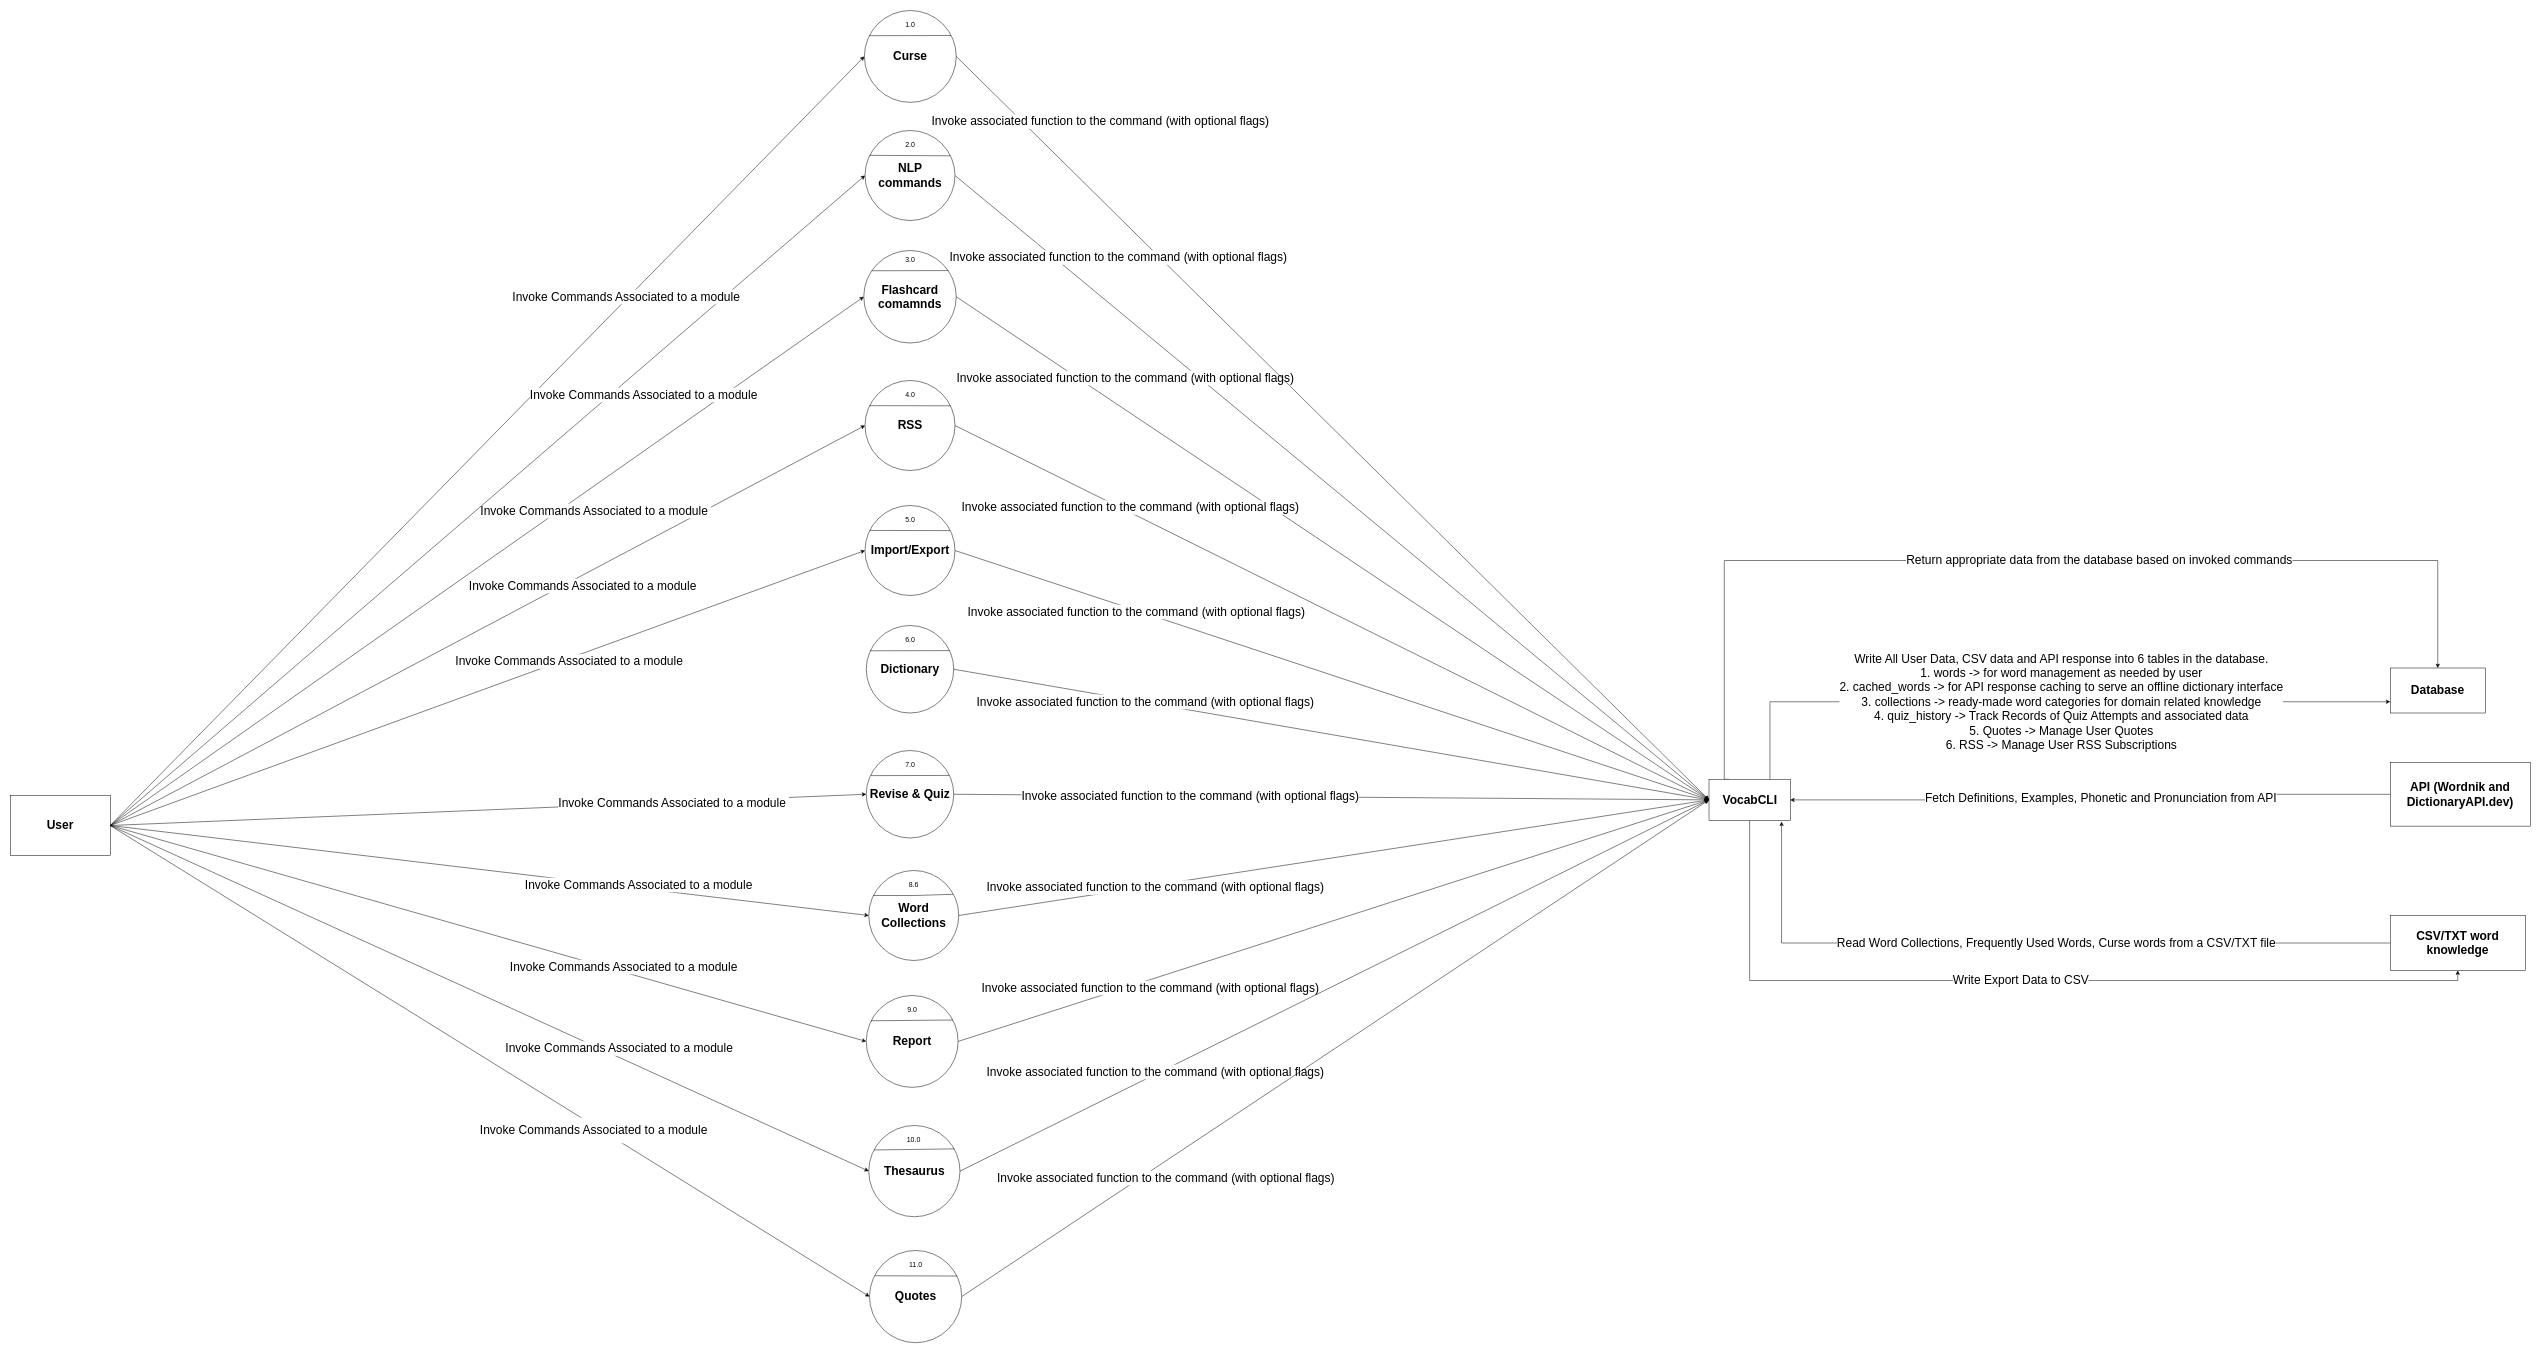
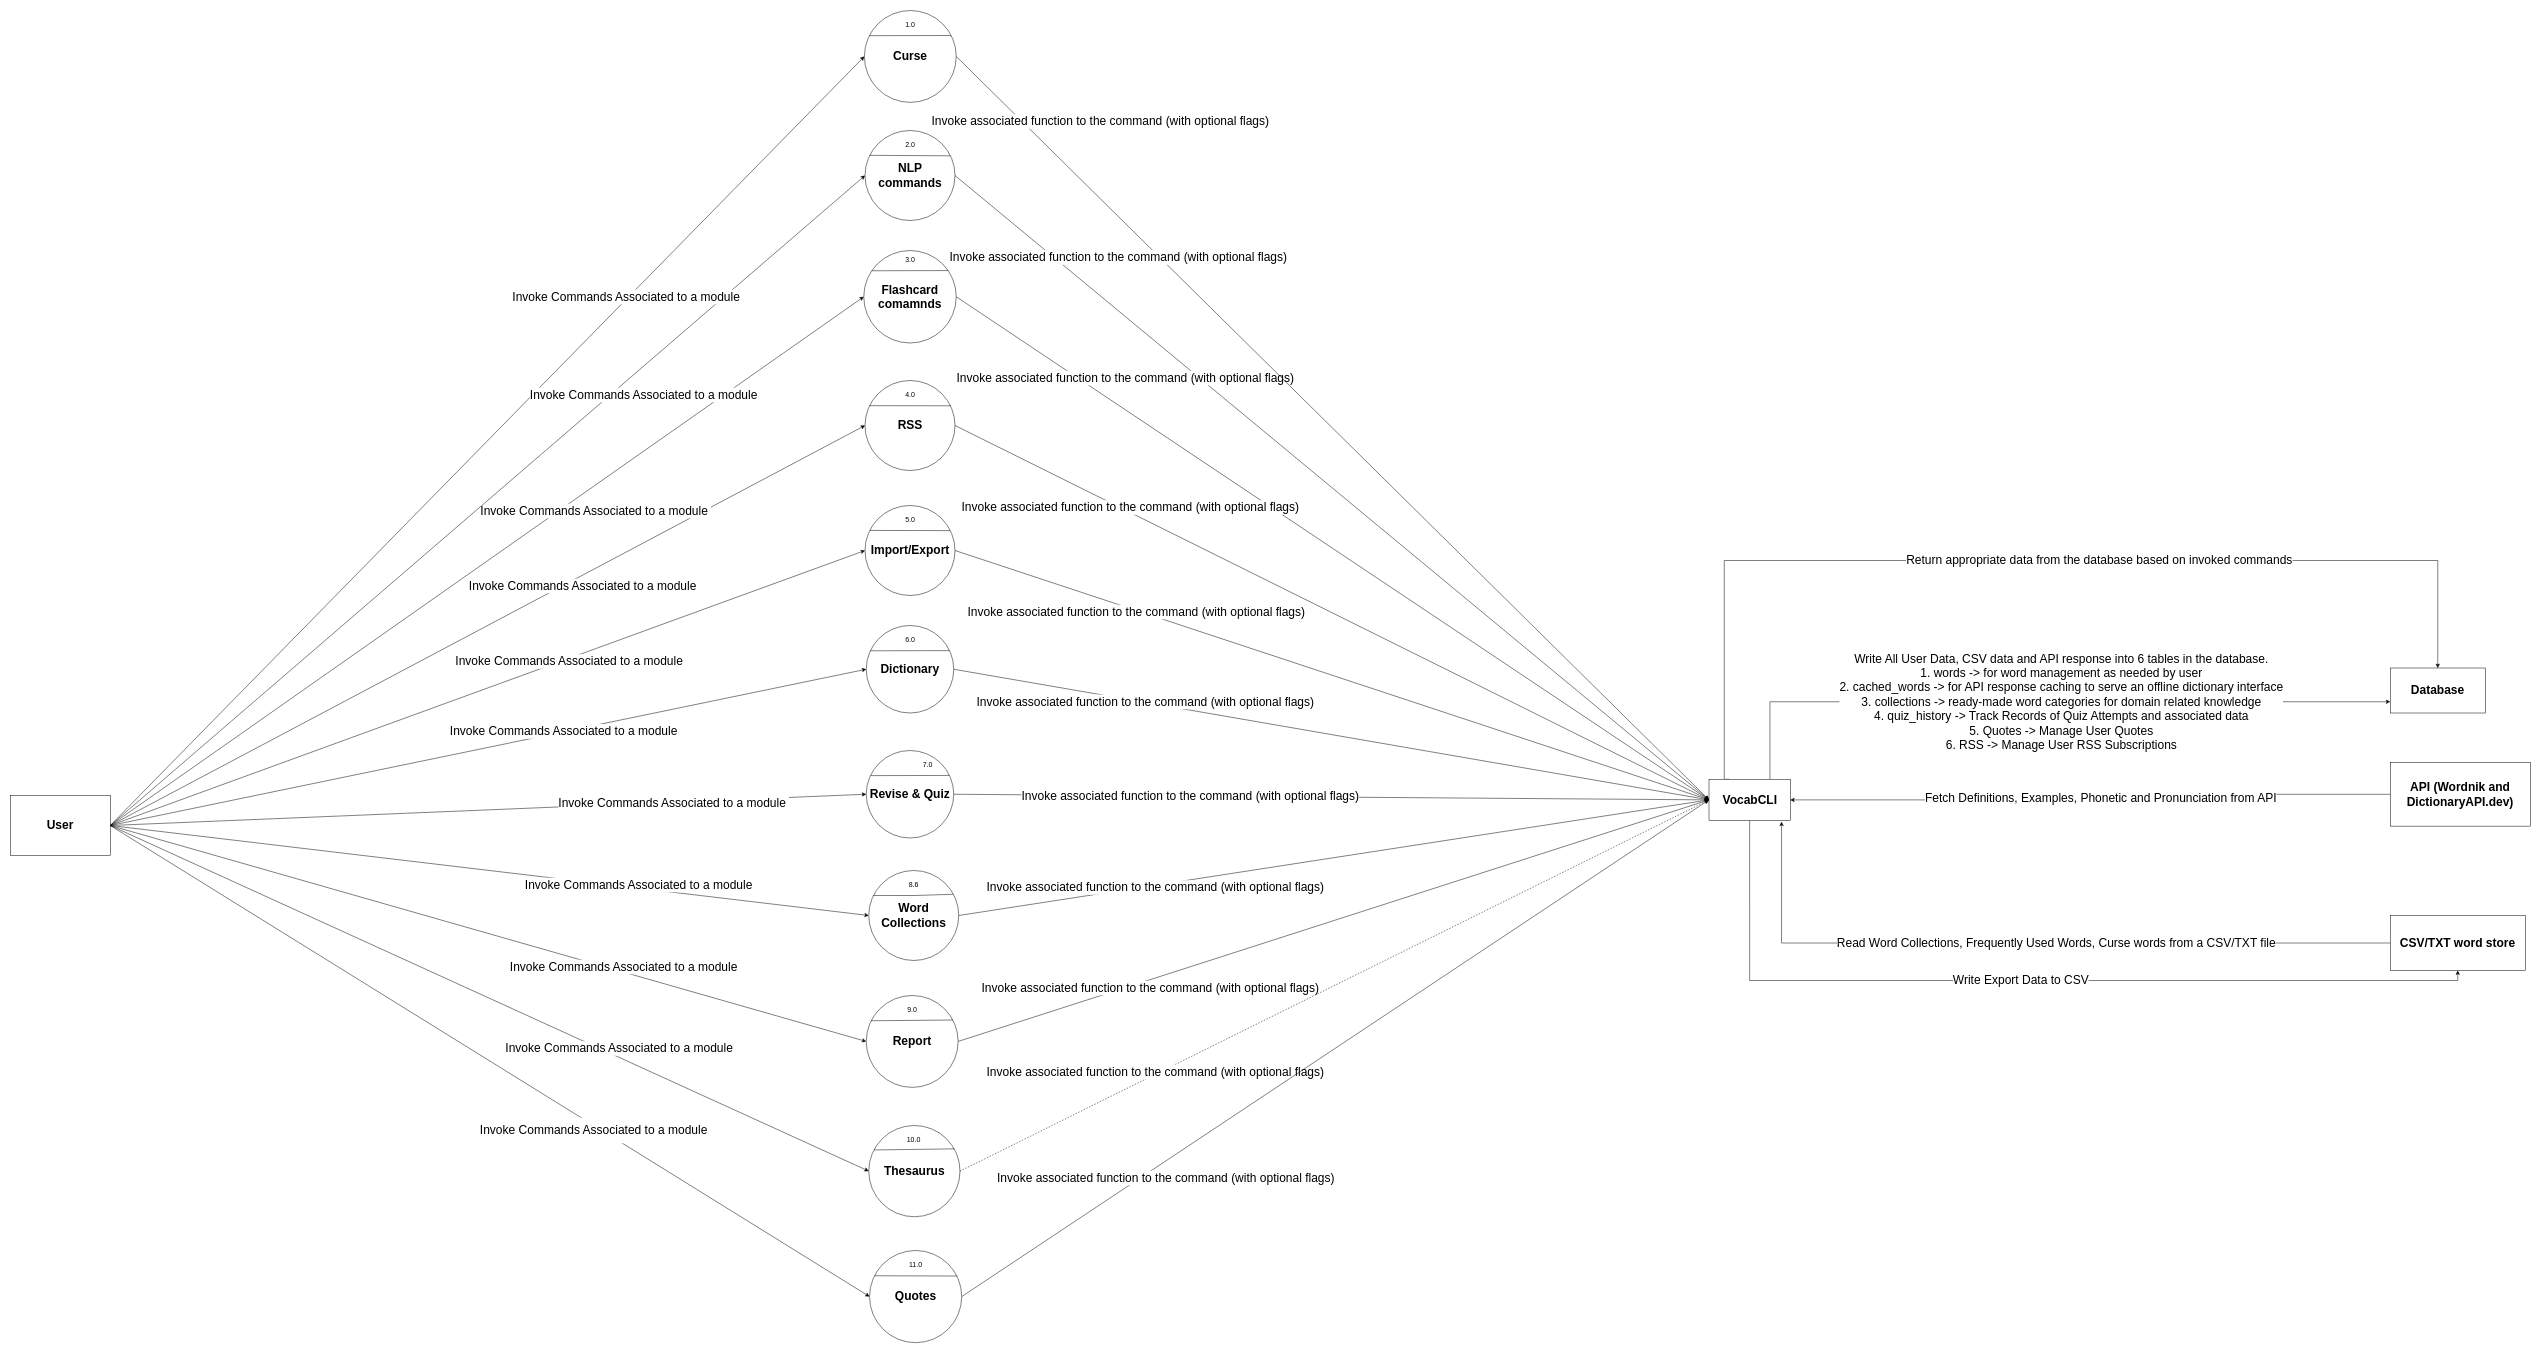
none -> (566, 731)
(910, 763) -> (928, 763)
(1434, 936) -> (1434, 936)
(2458, 943) -> (2458, 943)
